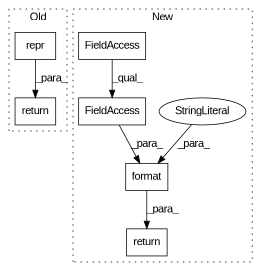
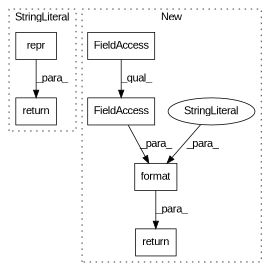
(38, 18) -> (43, 18)
